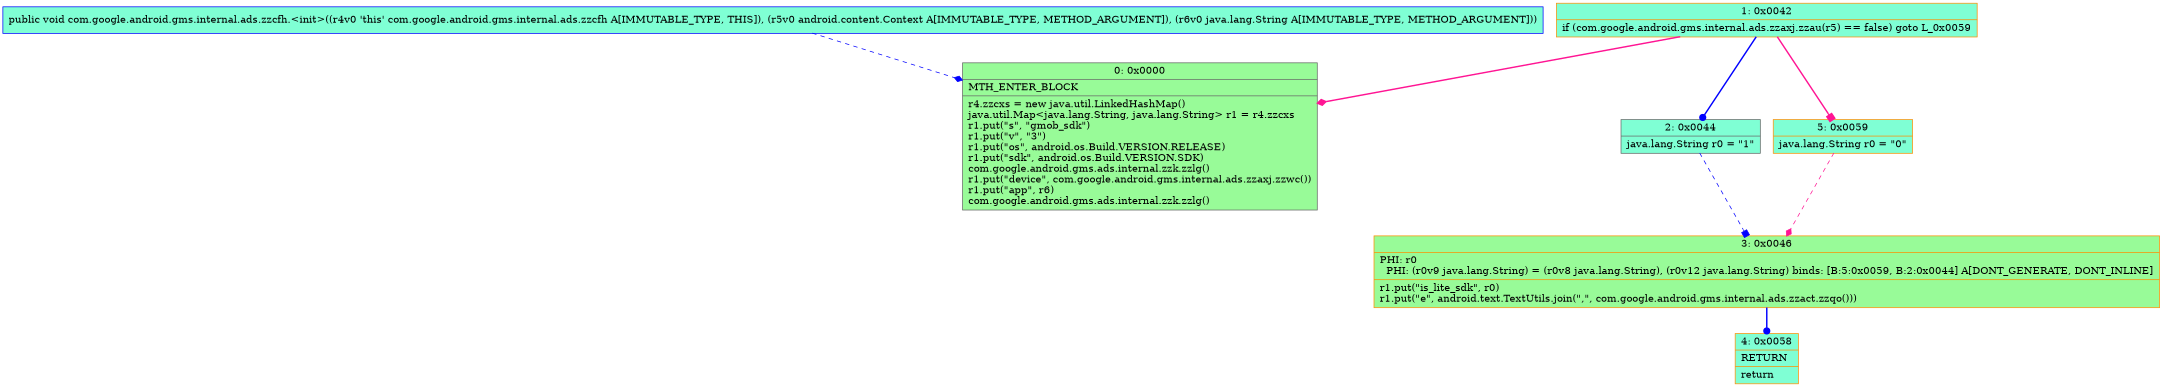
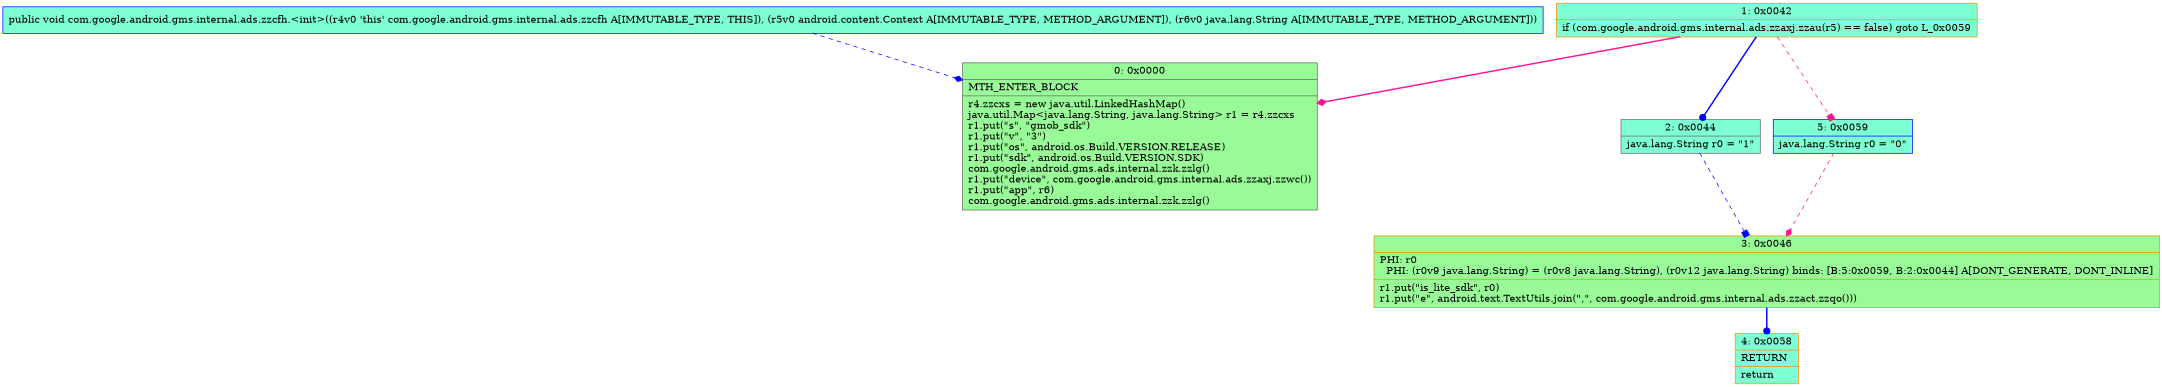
(1803, 75) -> (1803, 75)
(1843, 136) -> (1843, 136)
